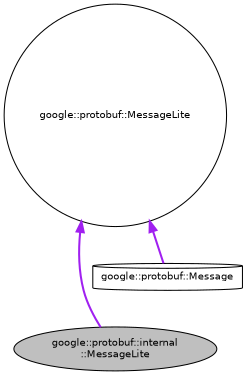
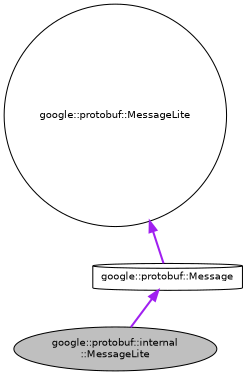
(82, 282) -> (141, 313)
